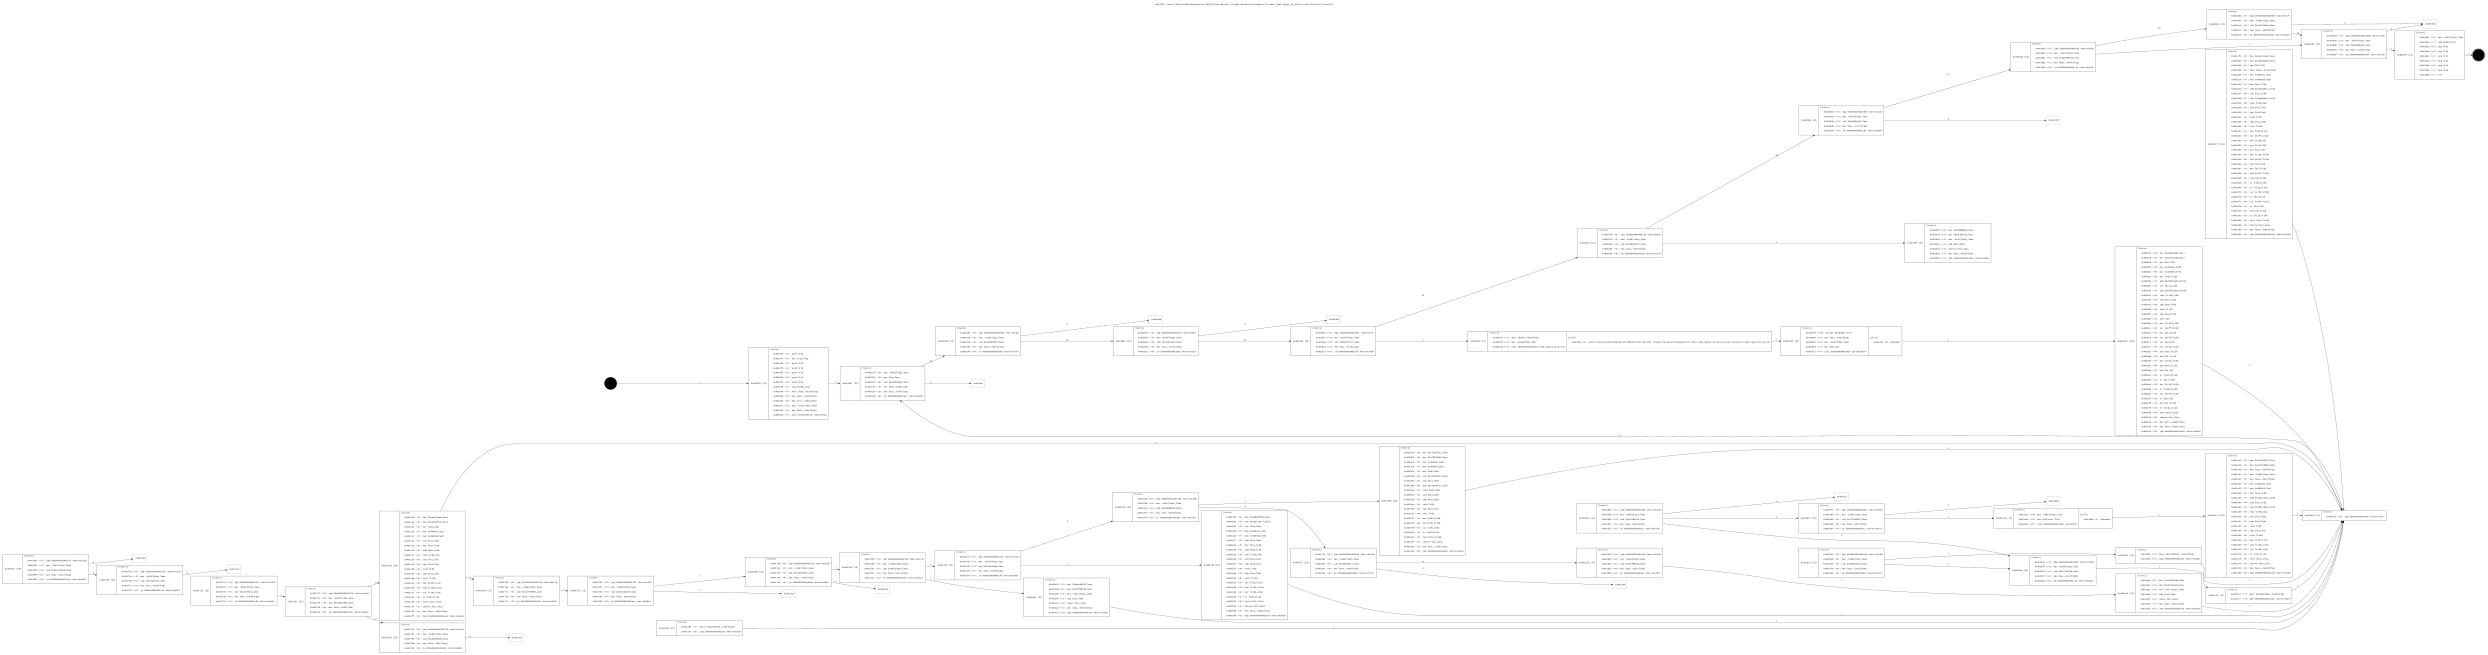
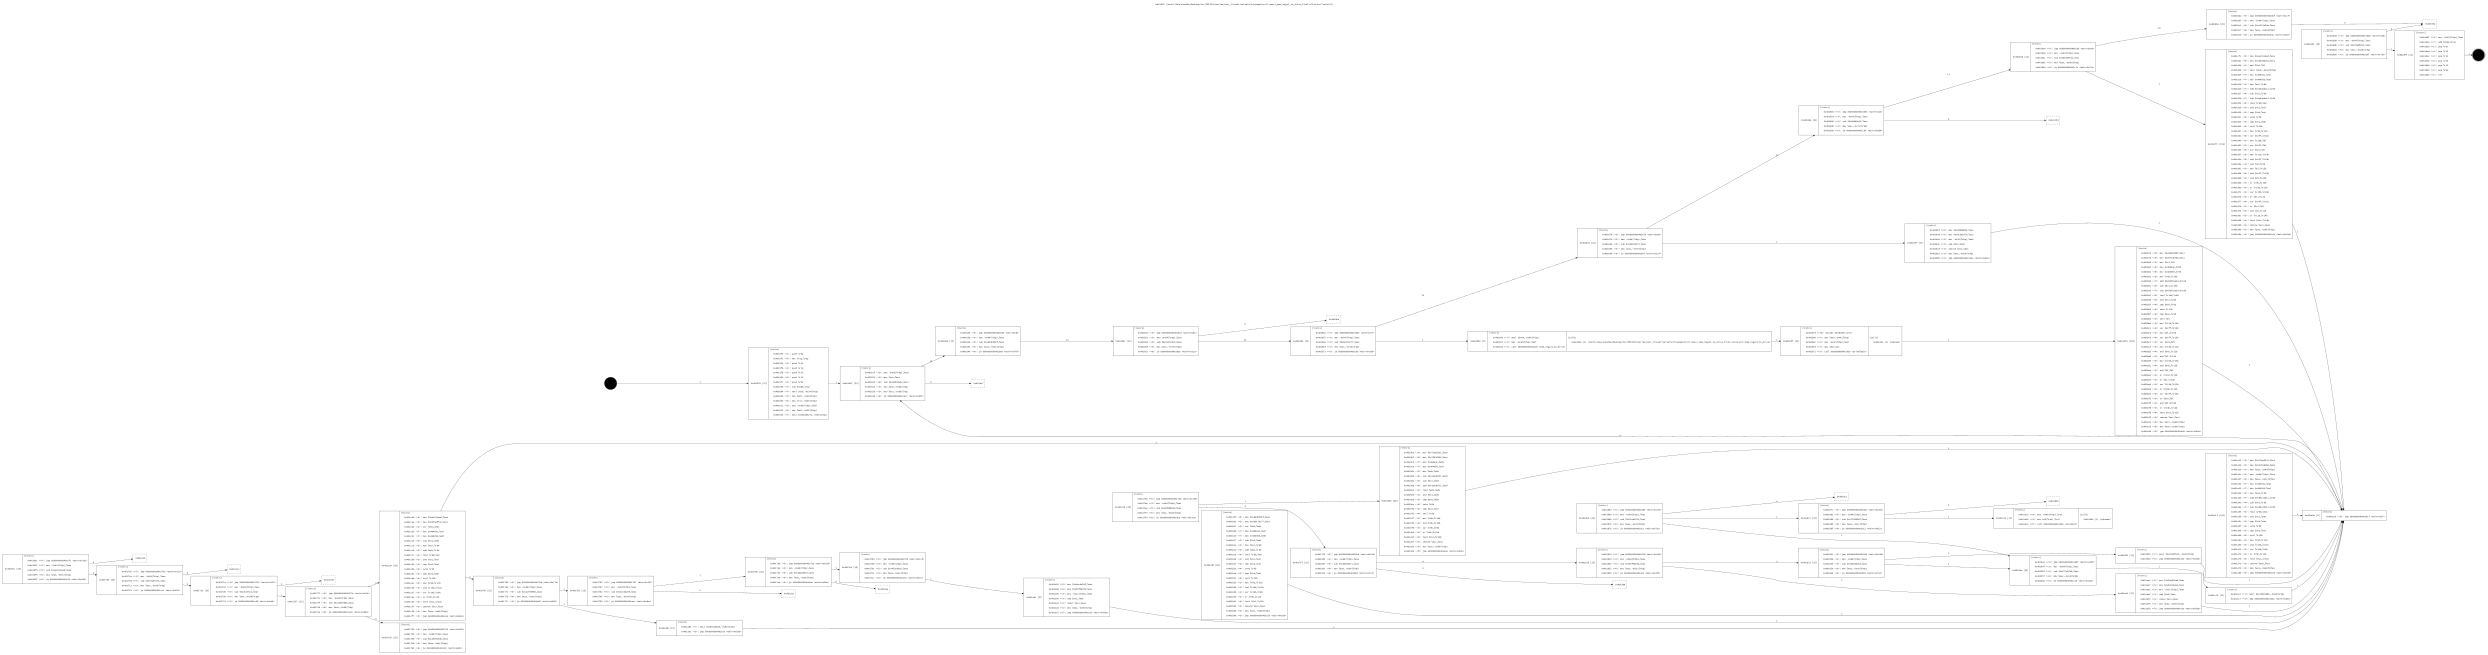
(2296, 34) -> none
(2198, 49) -> (2145, 98)
none -> (2240, 273)
(1156, 320) -> none
(2158, 517) -> none
none -> (1730, 563)
(978, 565) -> none
none -> (328, 580)
none -> (186, 585)
none -> (607, 615)
(516, 638) -> none
